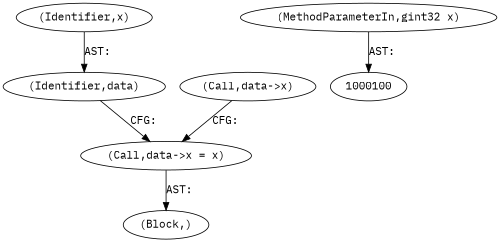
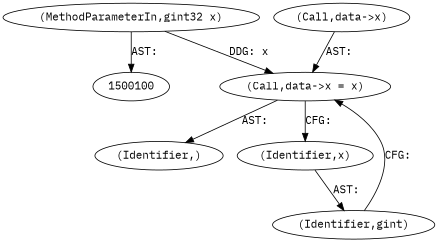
none -> (215, 51)
(84, 87) -> (354, 225)
(369, 87) -> (131, 87)
none -> (305, 117)
(229, 121) -> (343, 52)
(166, 225) -> (159, 156)
